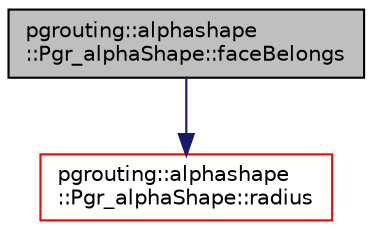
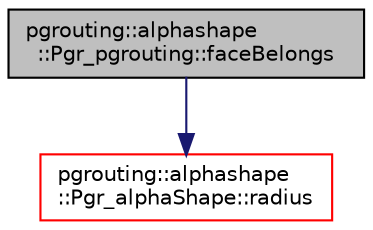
(186, 44) -> (186, 44)
